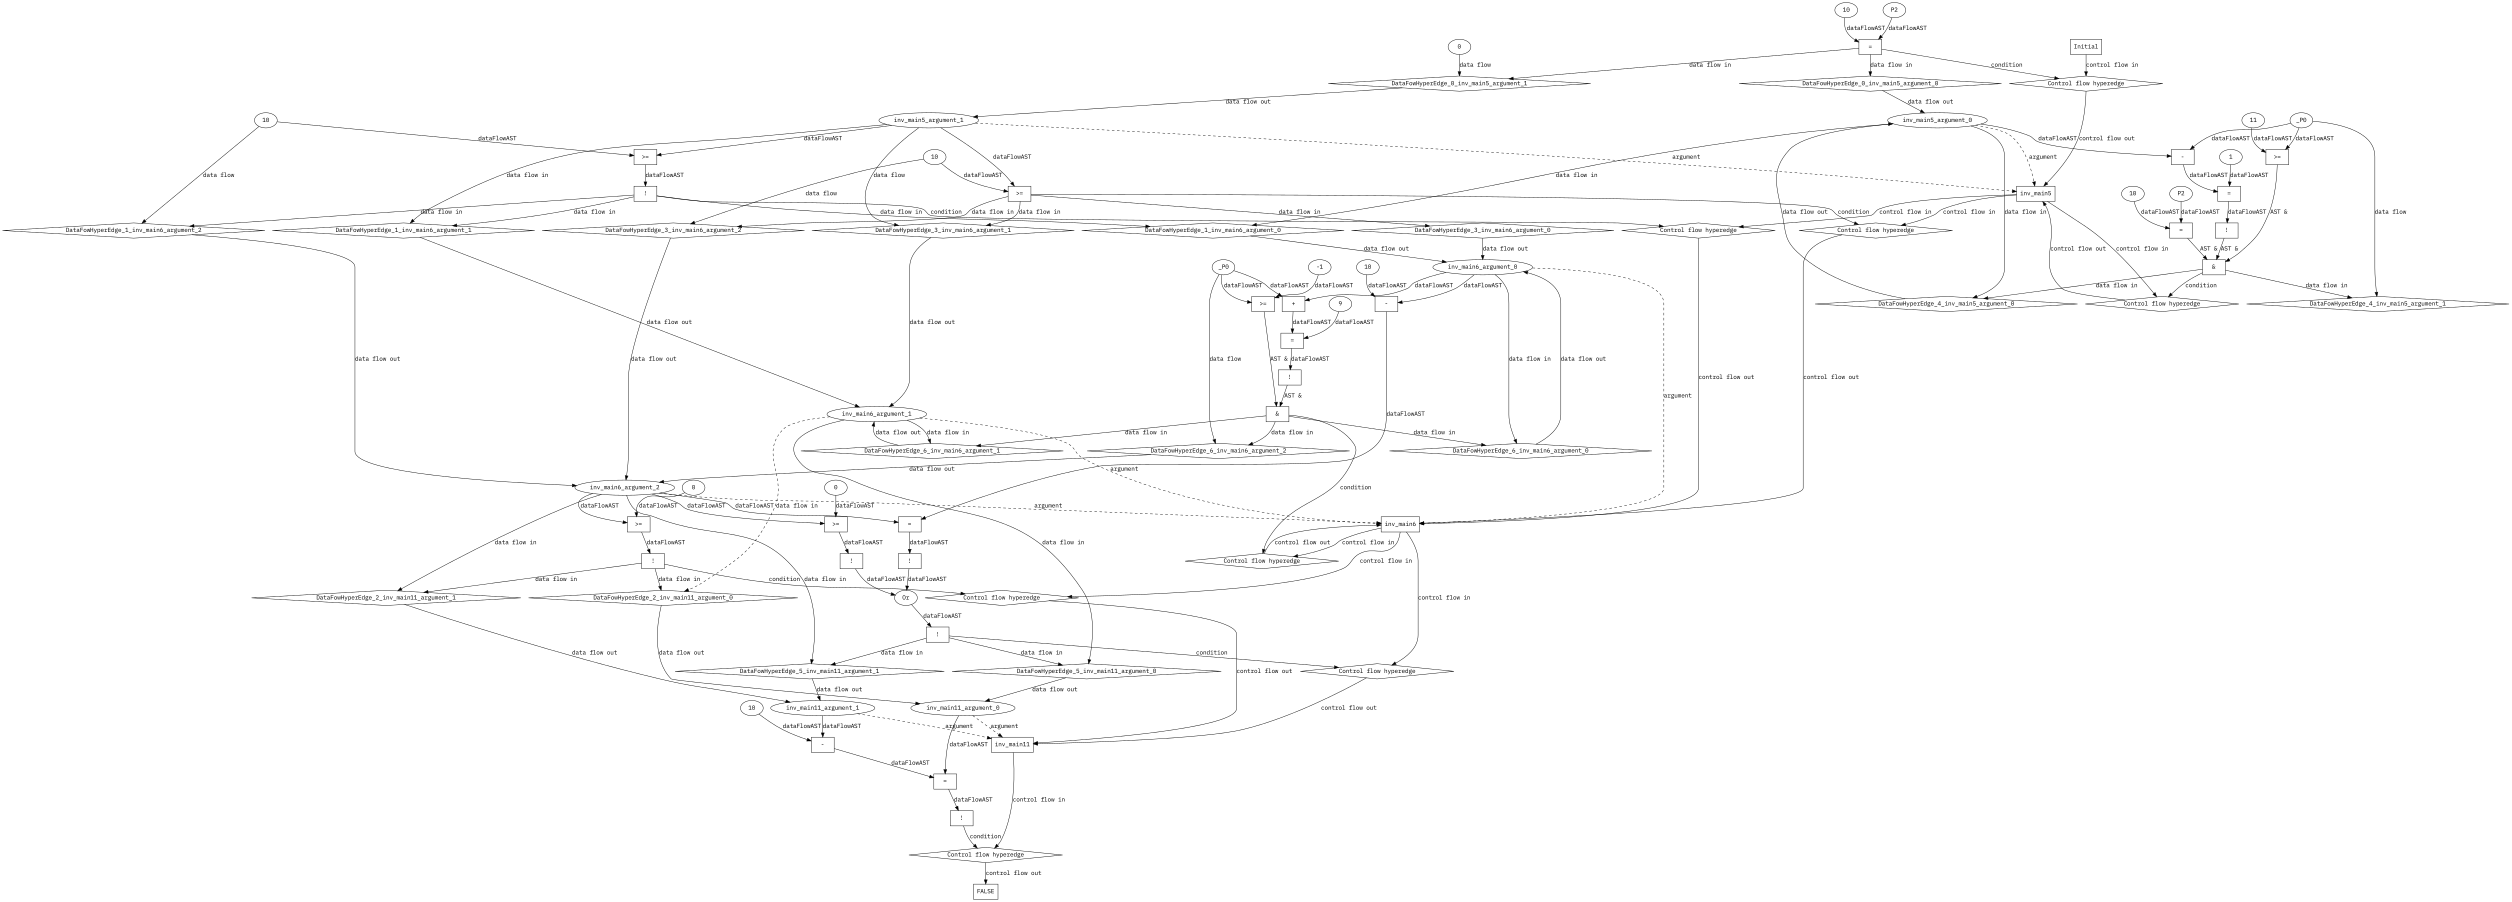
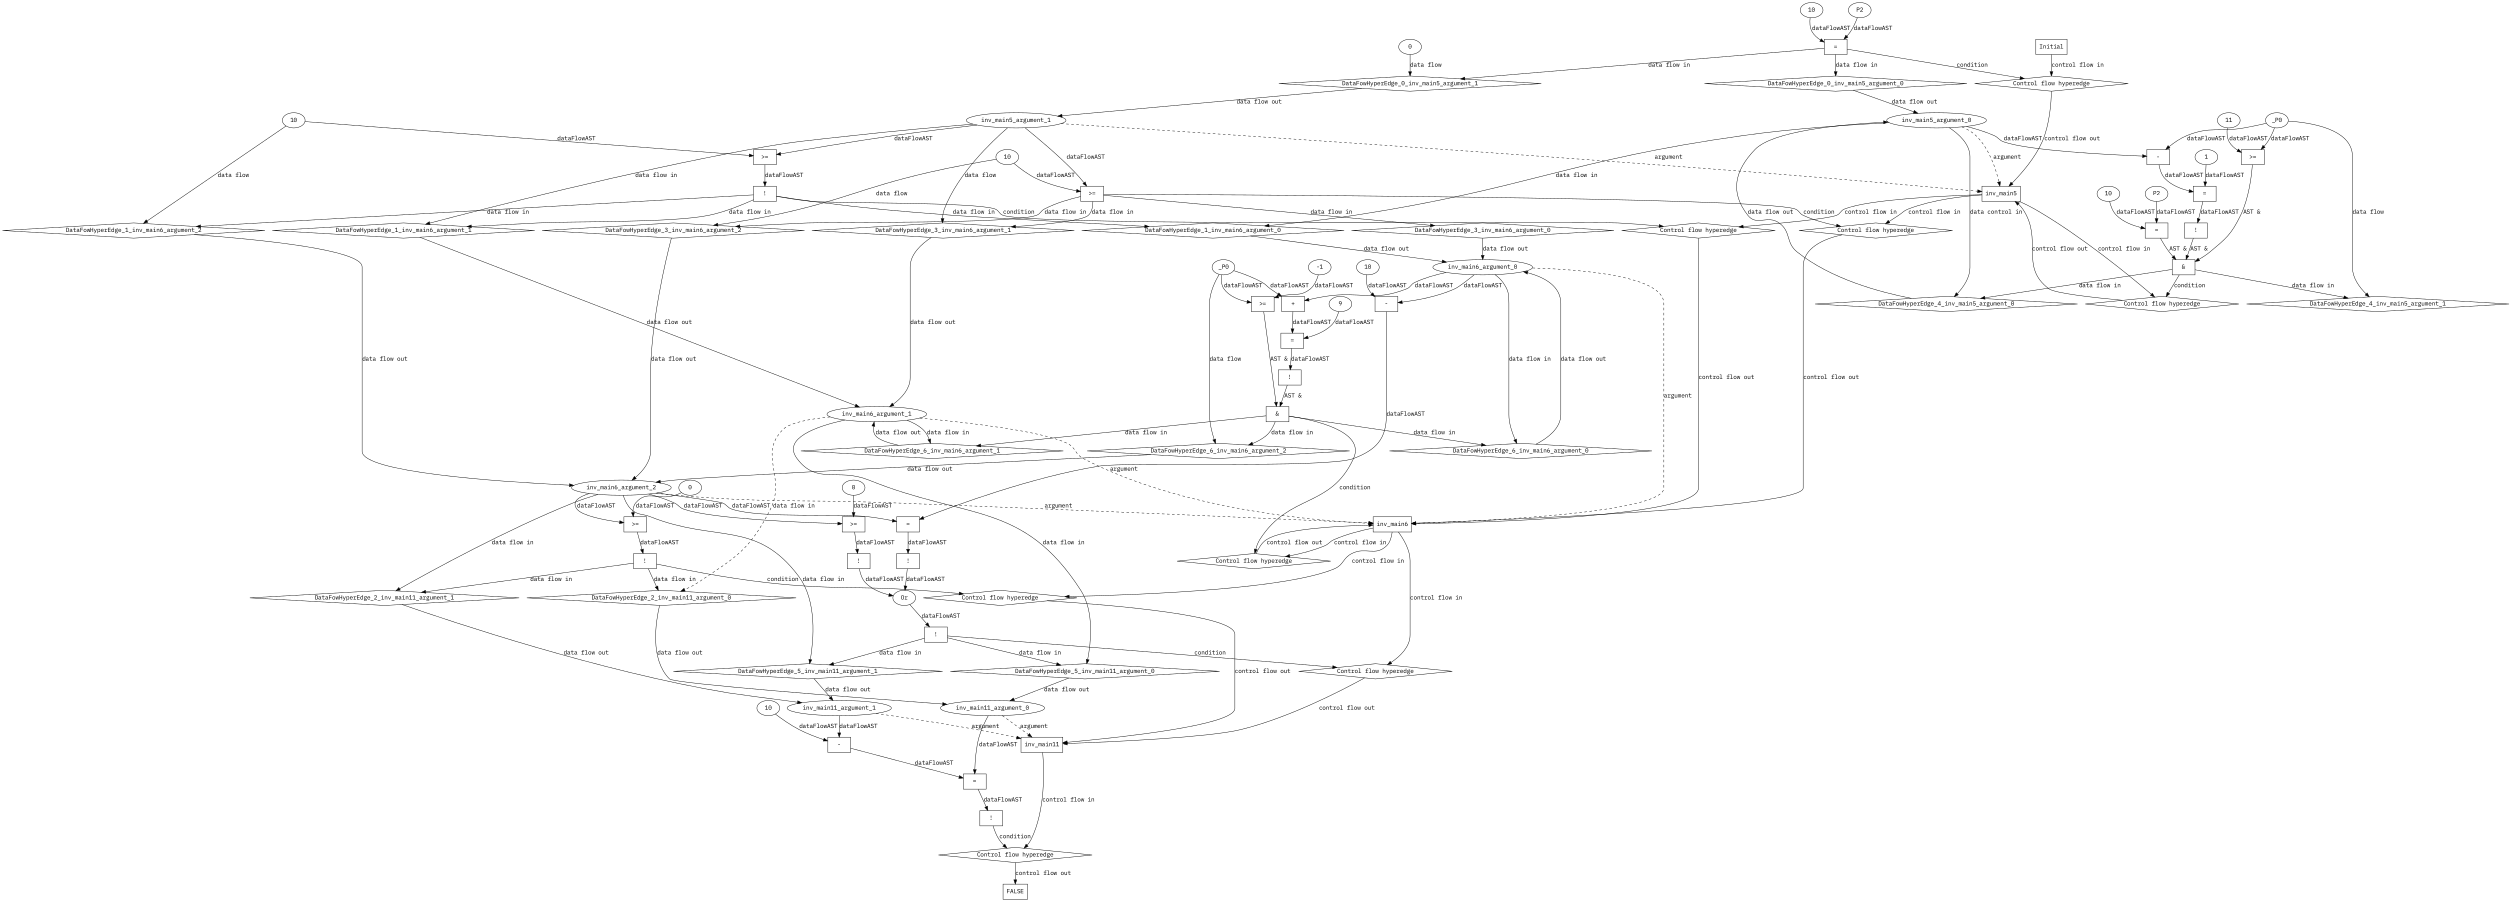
(2026, 212) -> (1996, 212)
